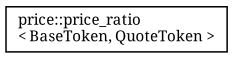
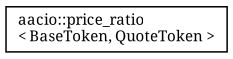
(117, 29) -> (117, 29)
